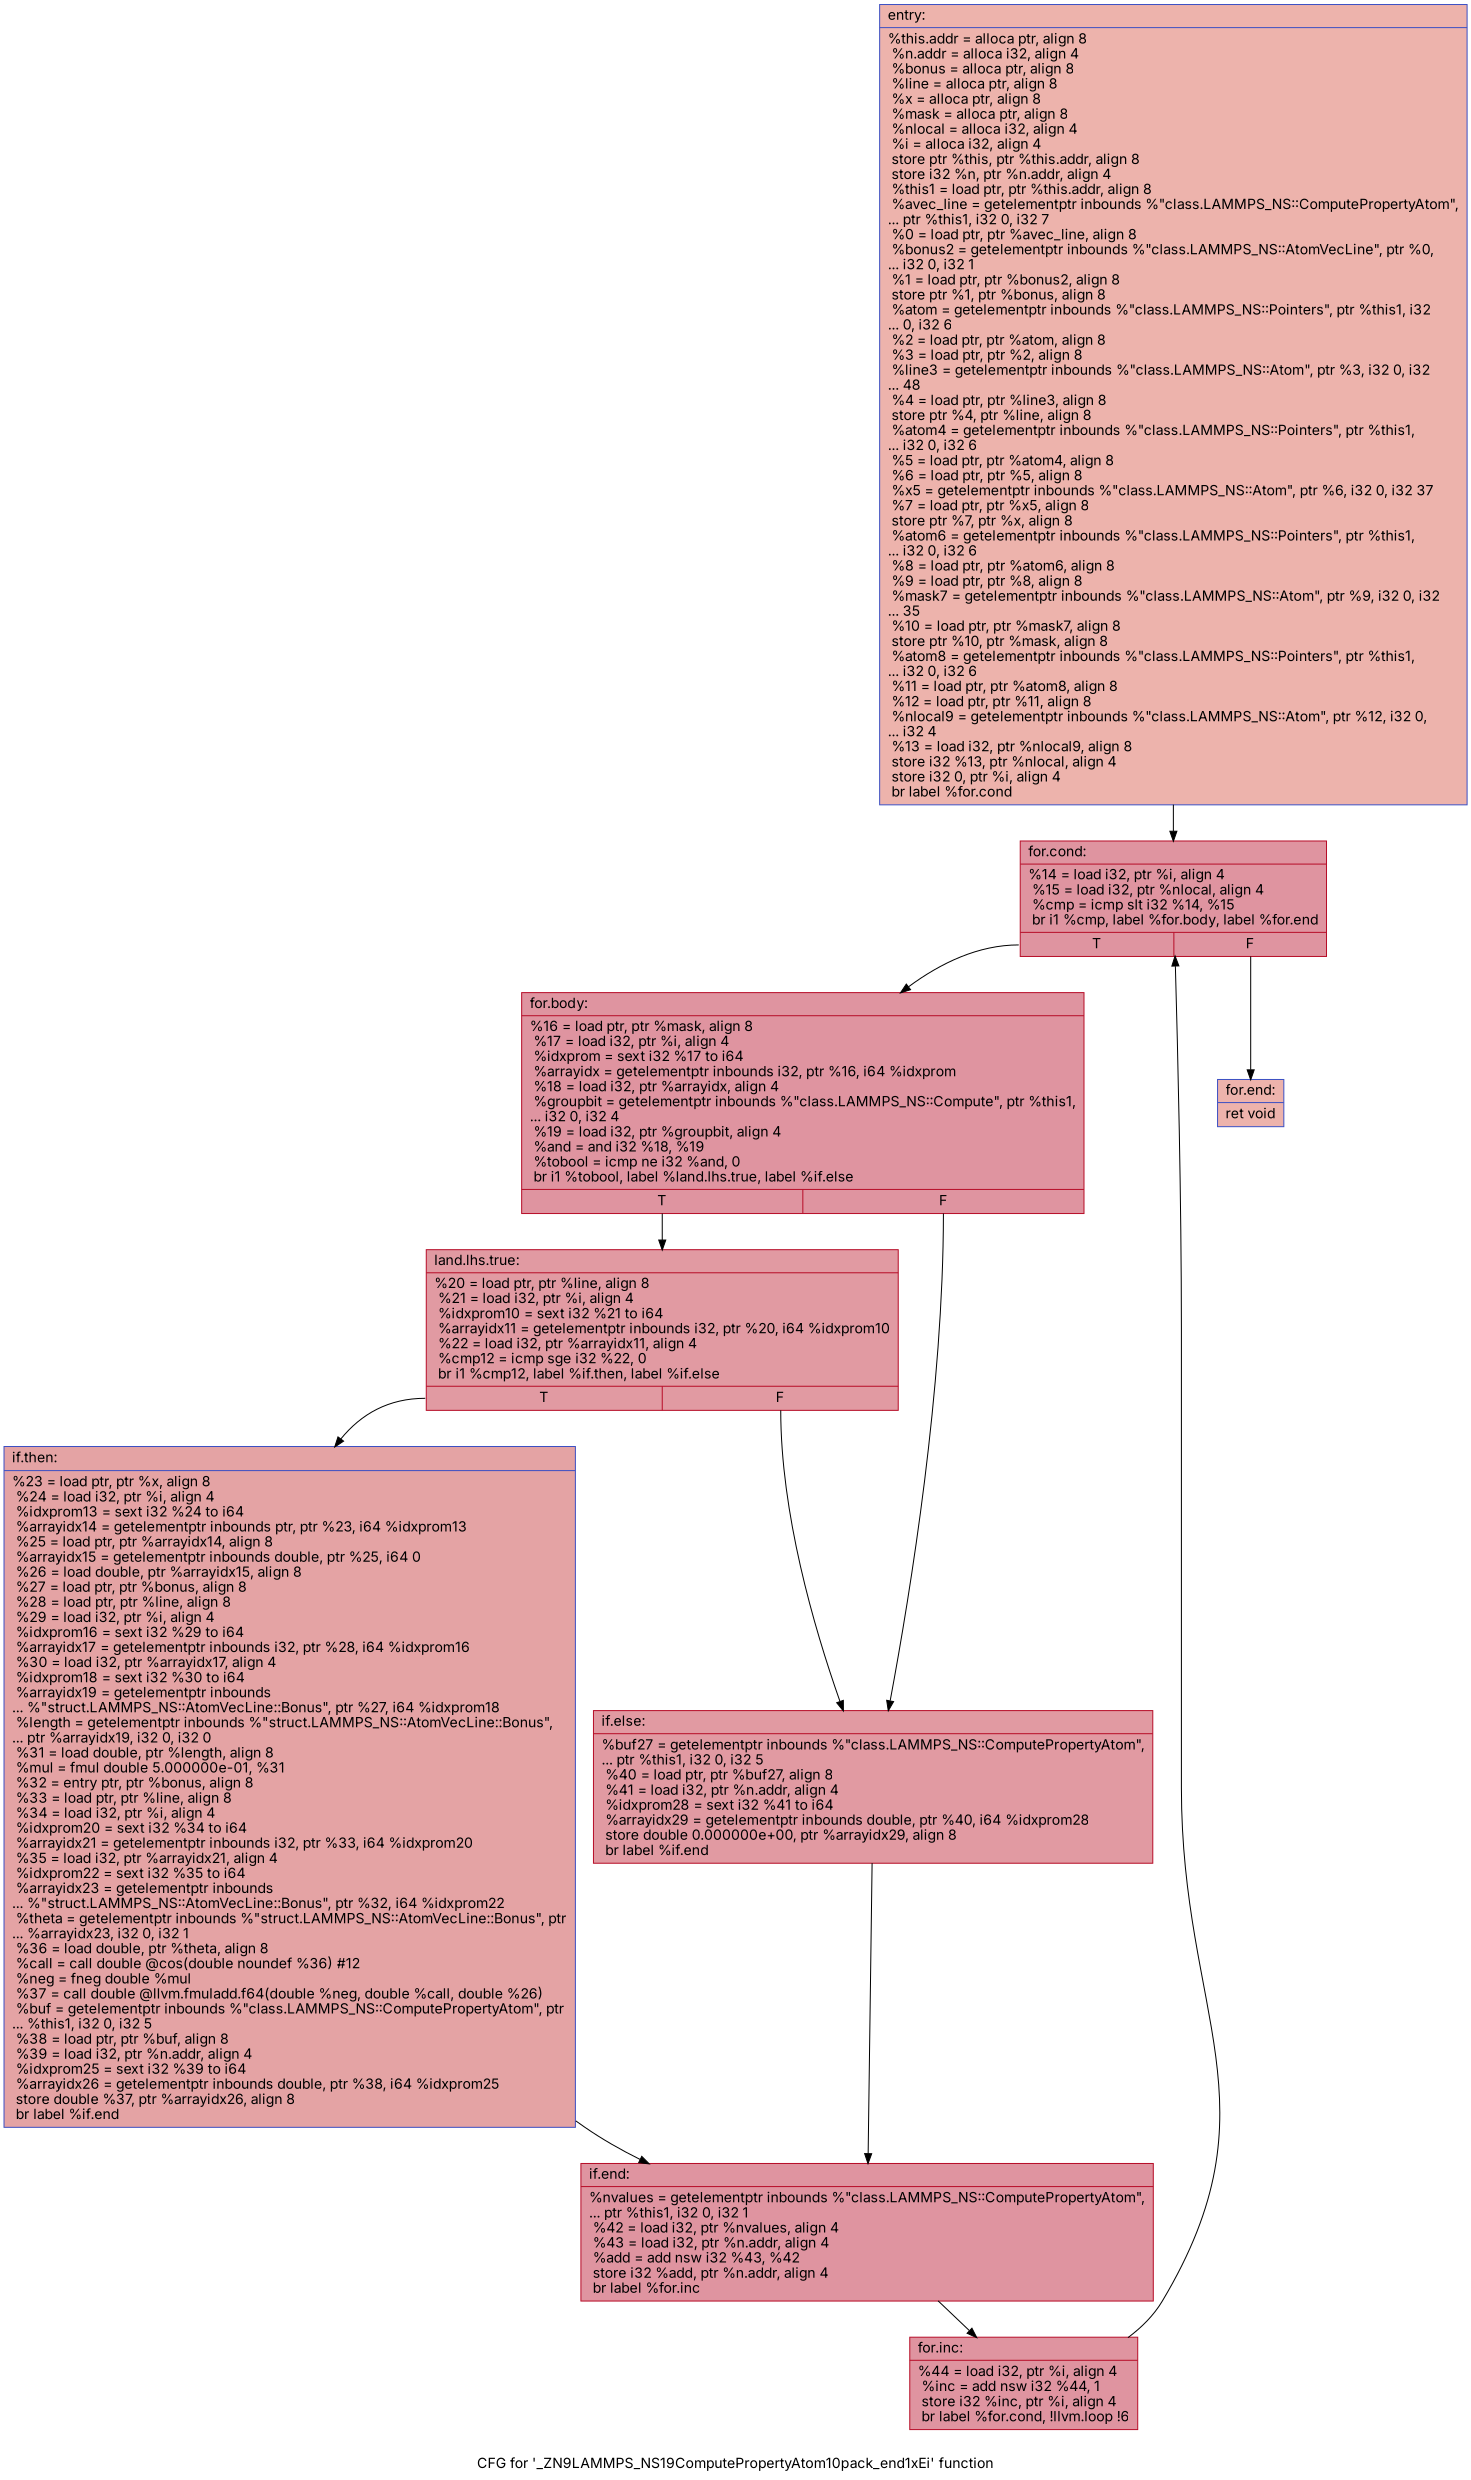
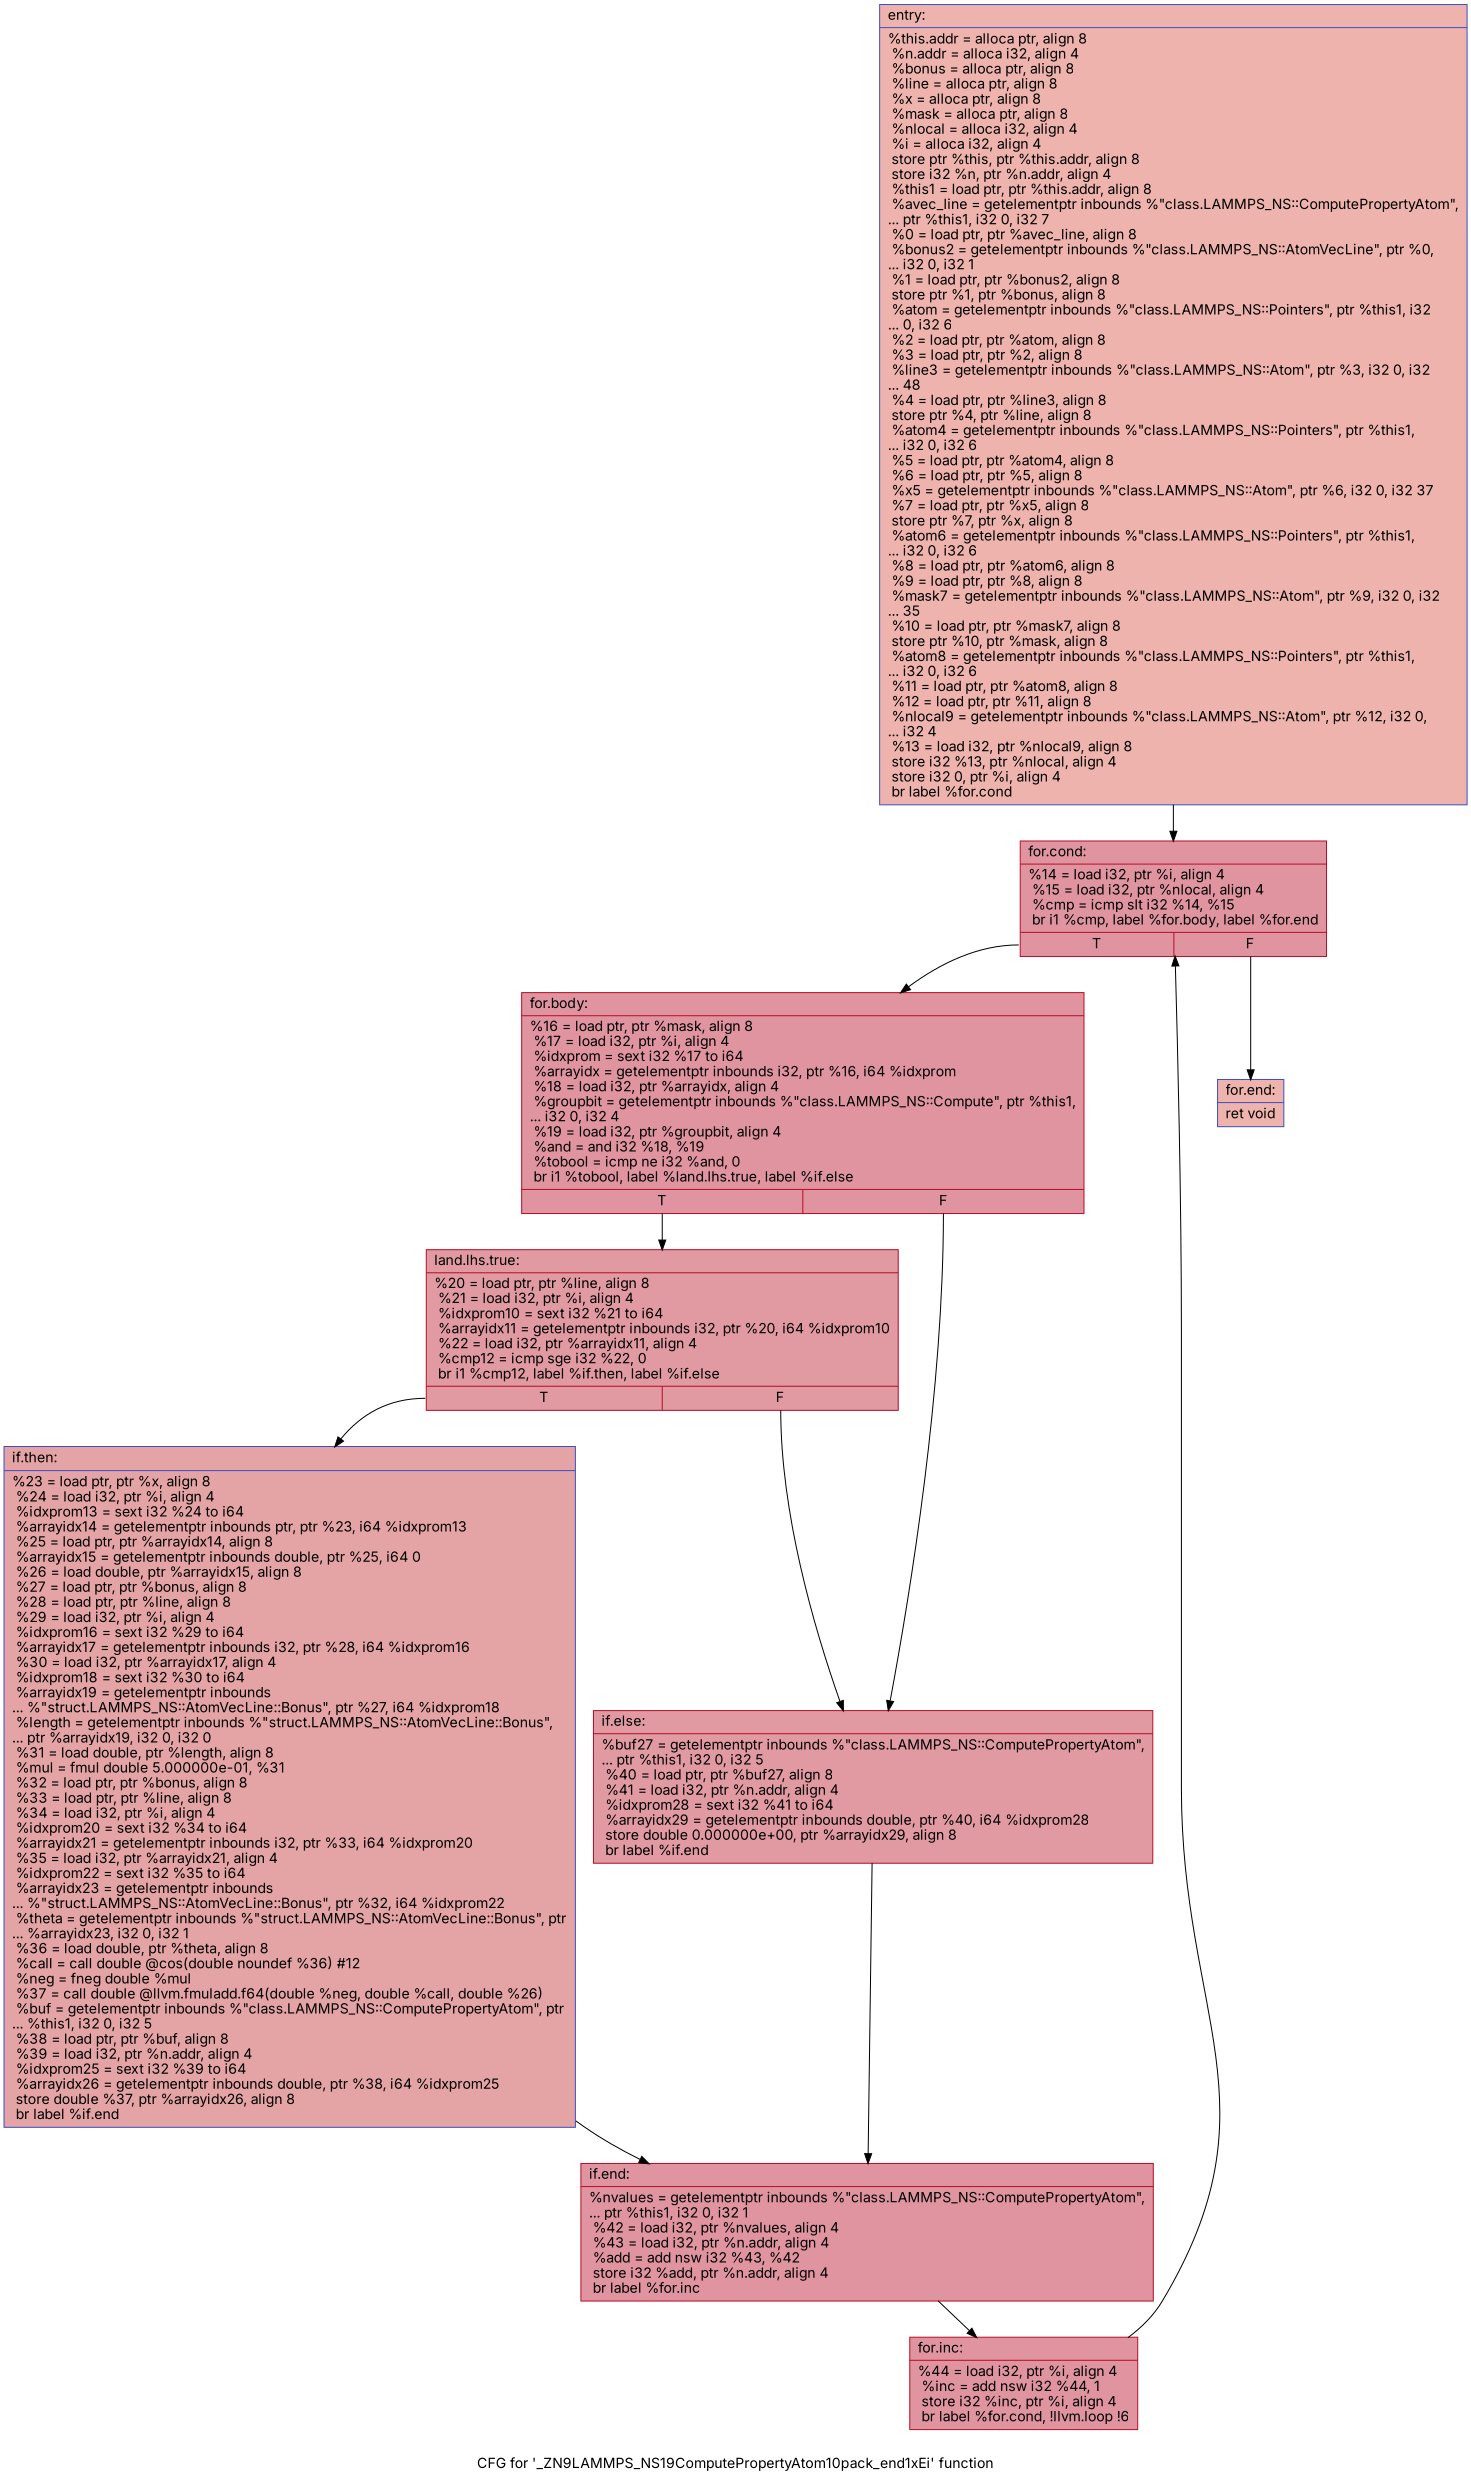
(133, 1783) -> (130, 1783)
